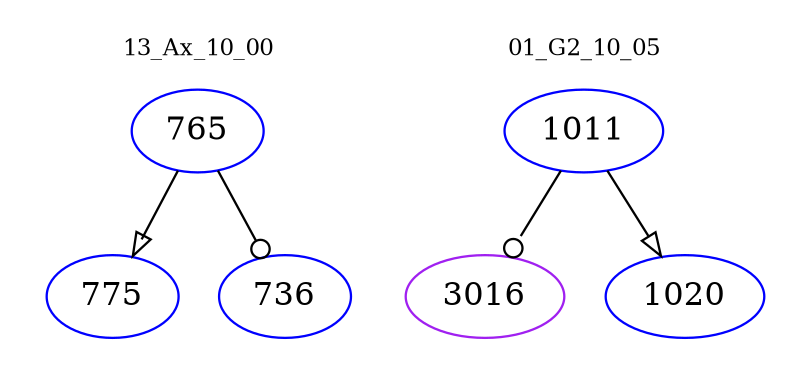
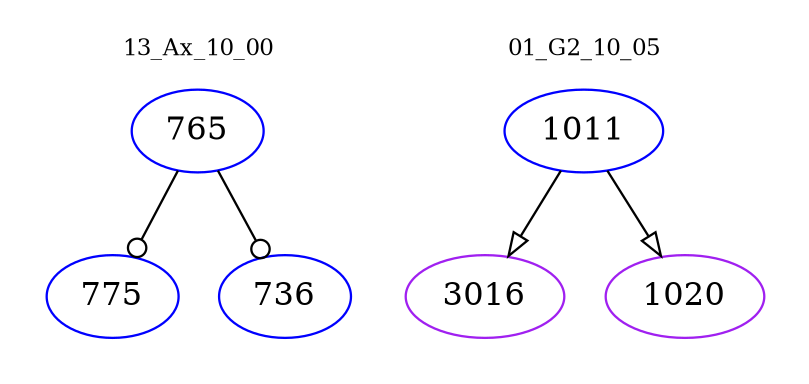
(541, 203) -> (541, 203)
(160, 205) -> (160, 205)
(685, 297) -> (685, 297)
